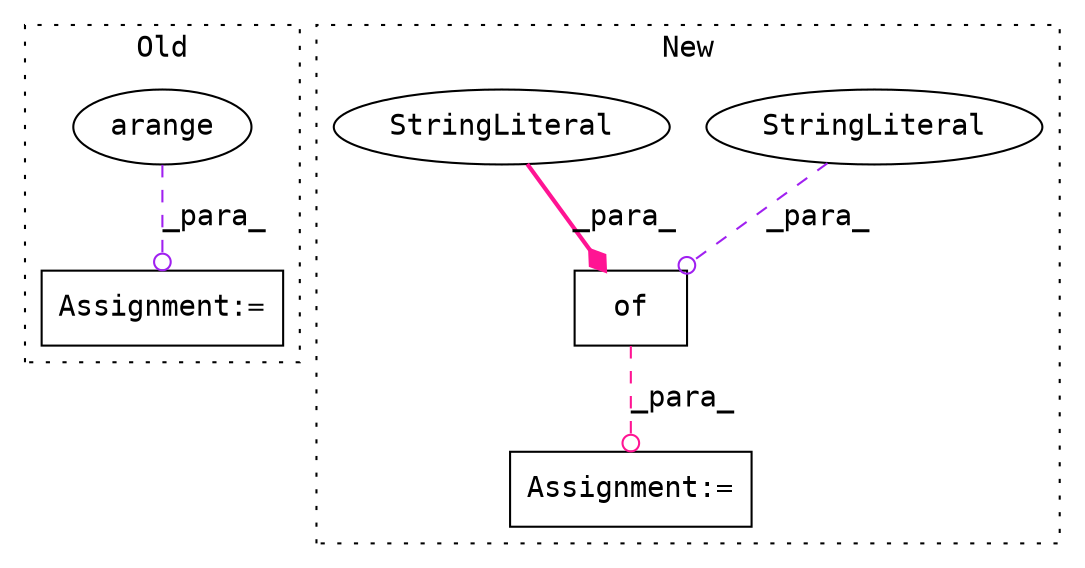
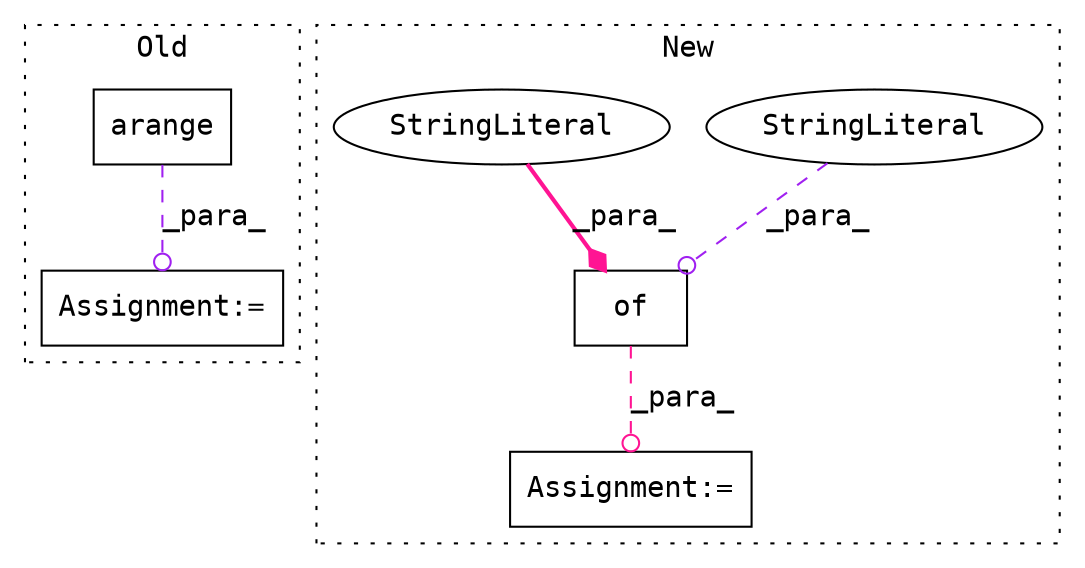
(162, 127) -> (162, 127)
